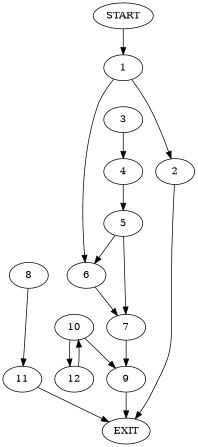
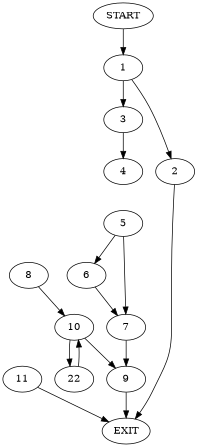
(85, 164) -> (123, 90)
(123, 194) -> none
(26, 324) -> (49, 299)
(74, 379) -> (74, 379)
